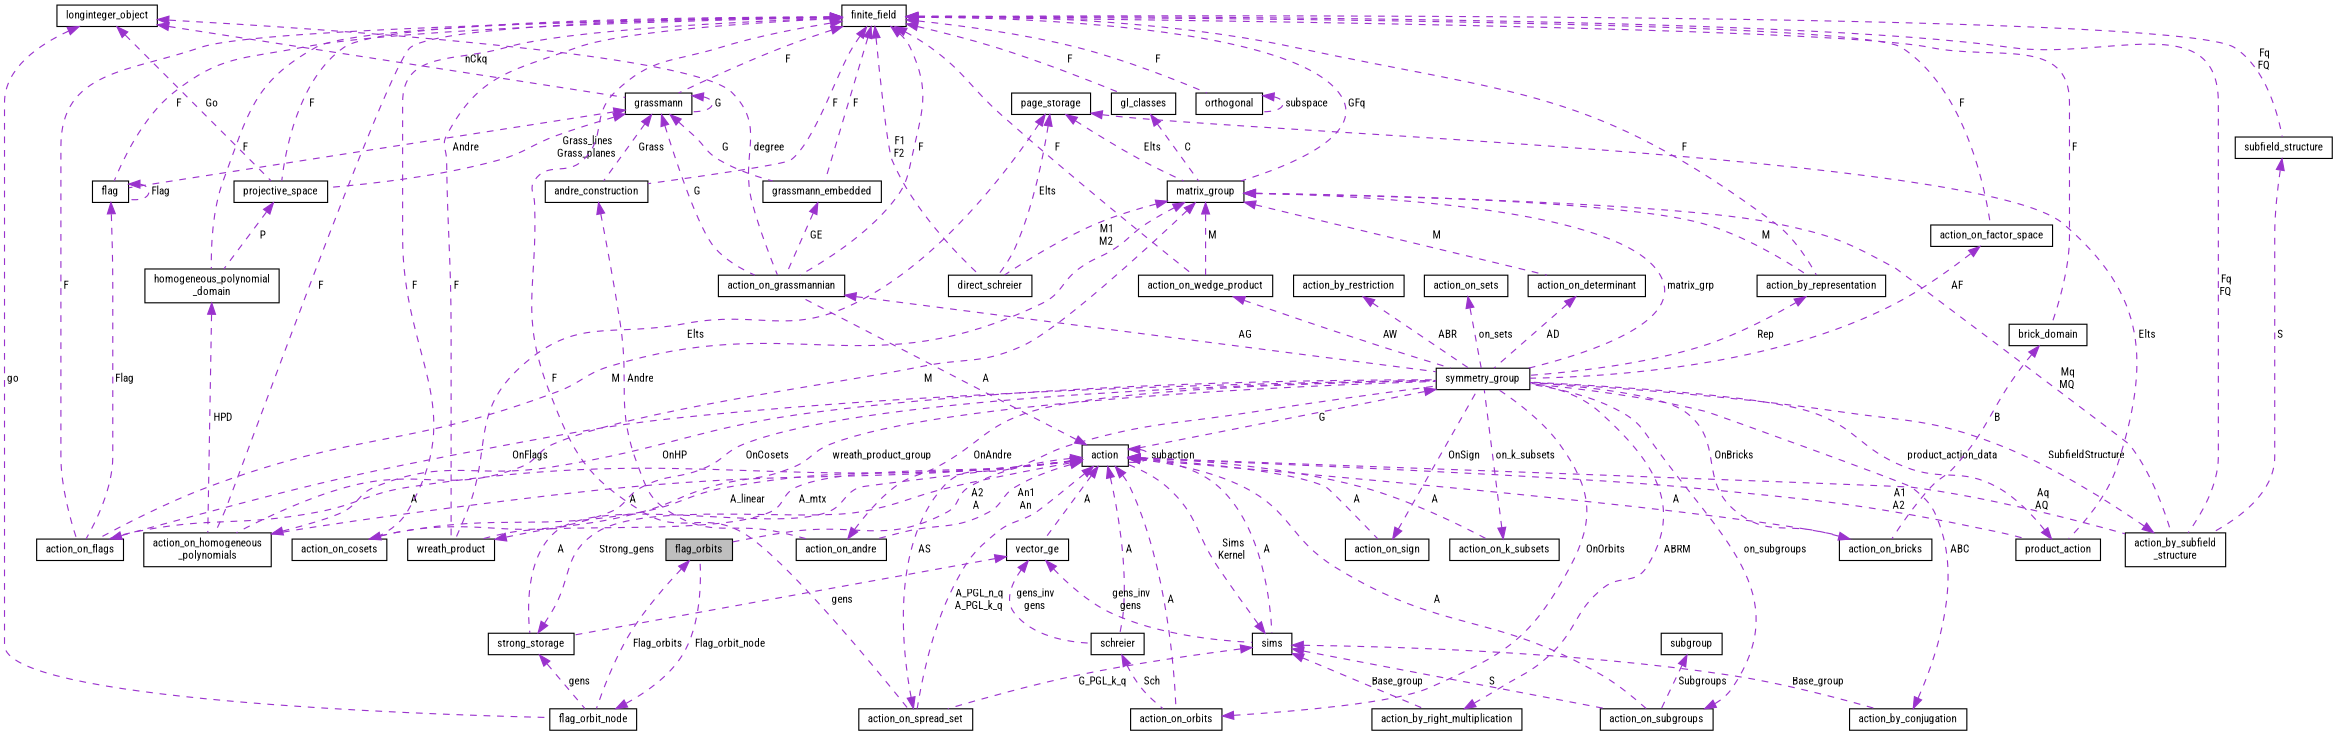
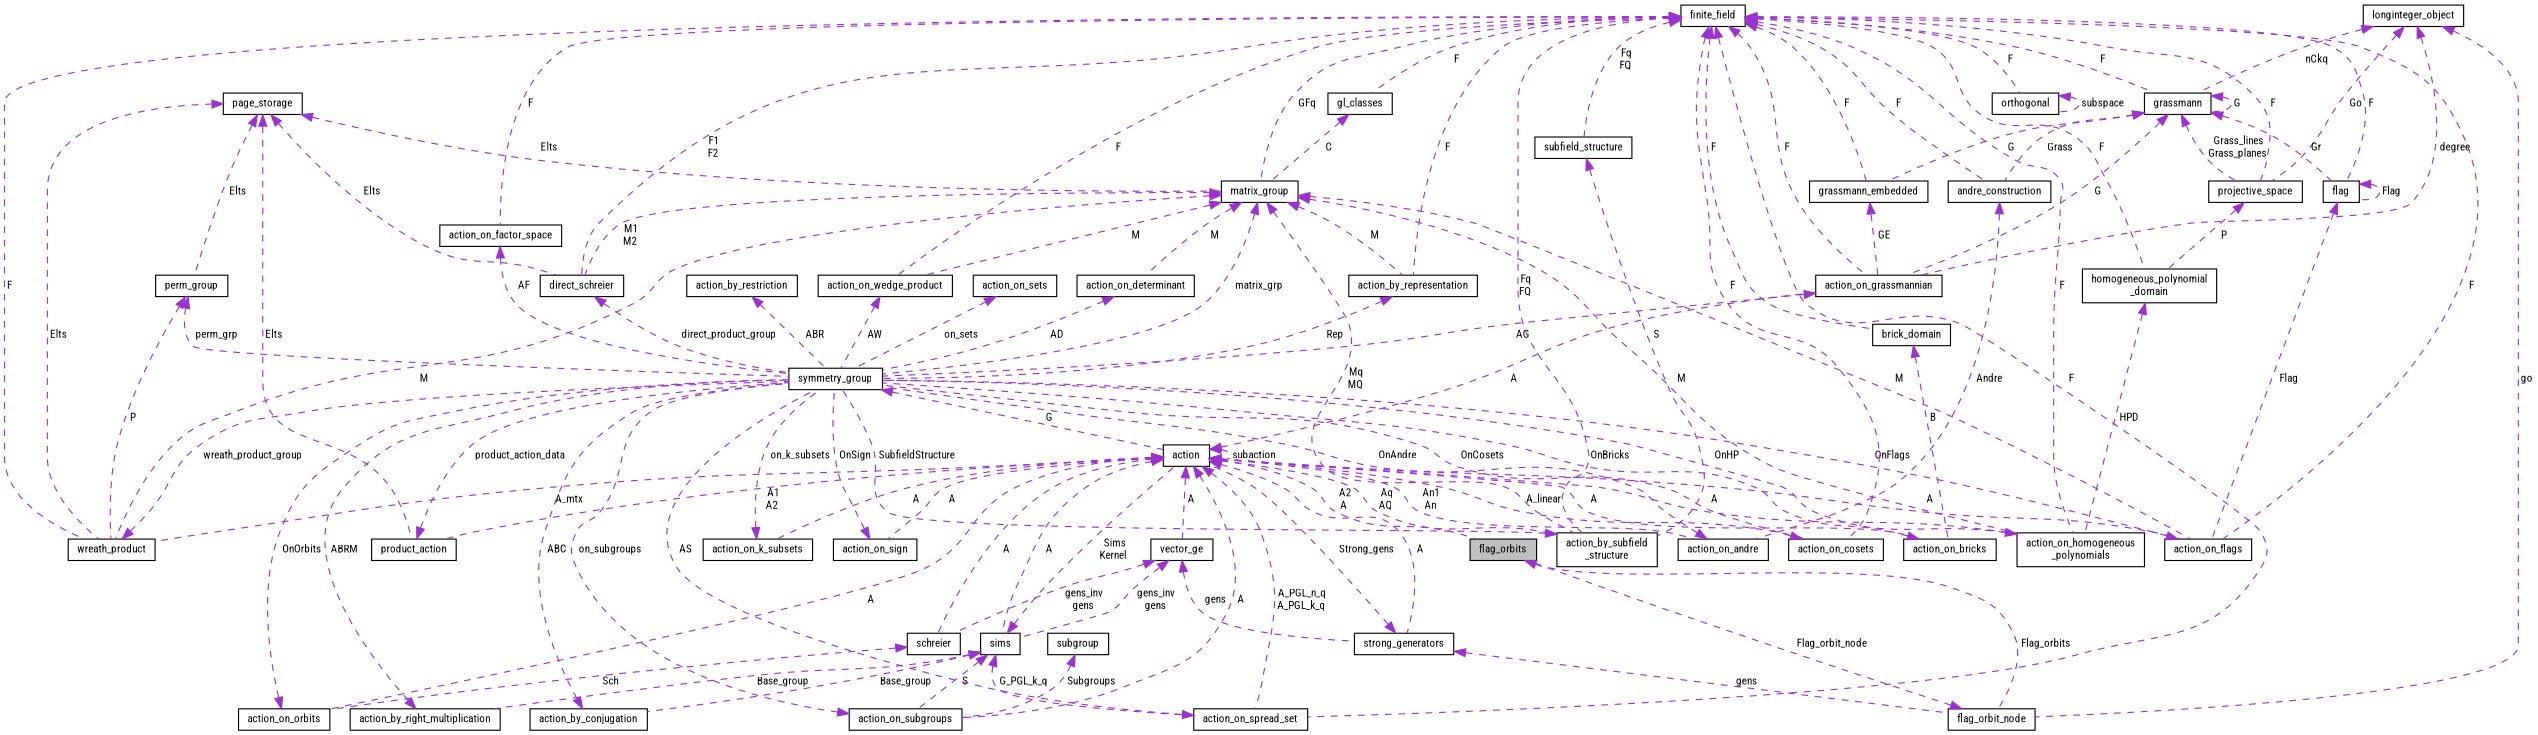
(465, 148) -> (2315, 148)
none -> (192, 286)
none -> (633, 304)
none -> (692, 351)
(531, 644) -> (1404, 644)
